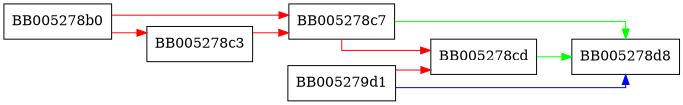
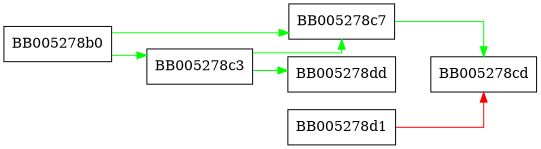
(195, 15) -> (195, 33)
(124, 33) -> (124, 55)
(266, 33) -> (299, 53)
(376, 50) -> (452, 22)
(626, 57) -> none
none -> (342, 74)
(342, 83) -> (342, 127)
